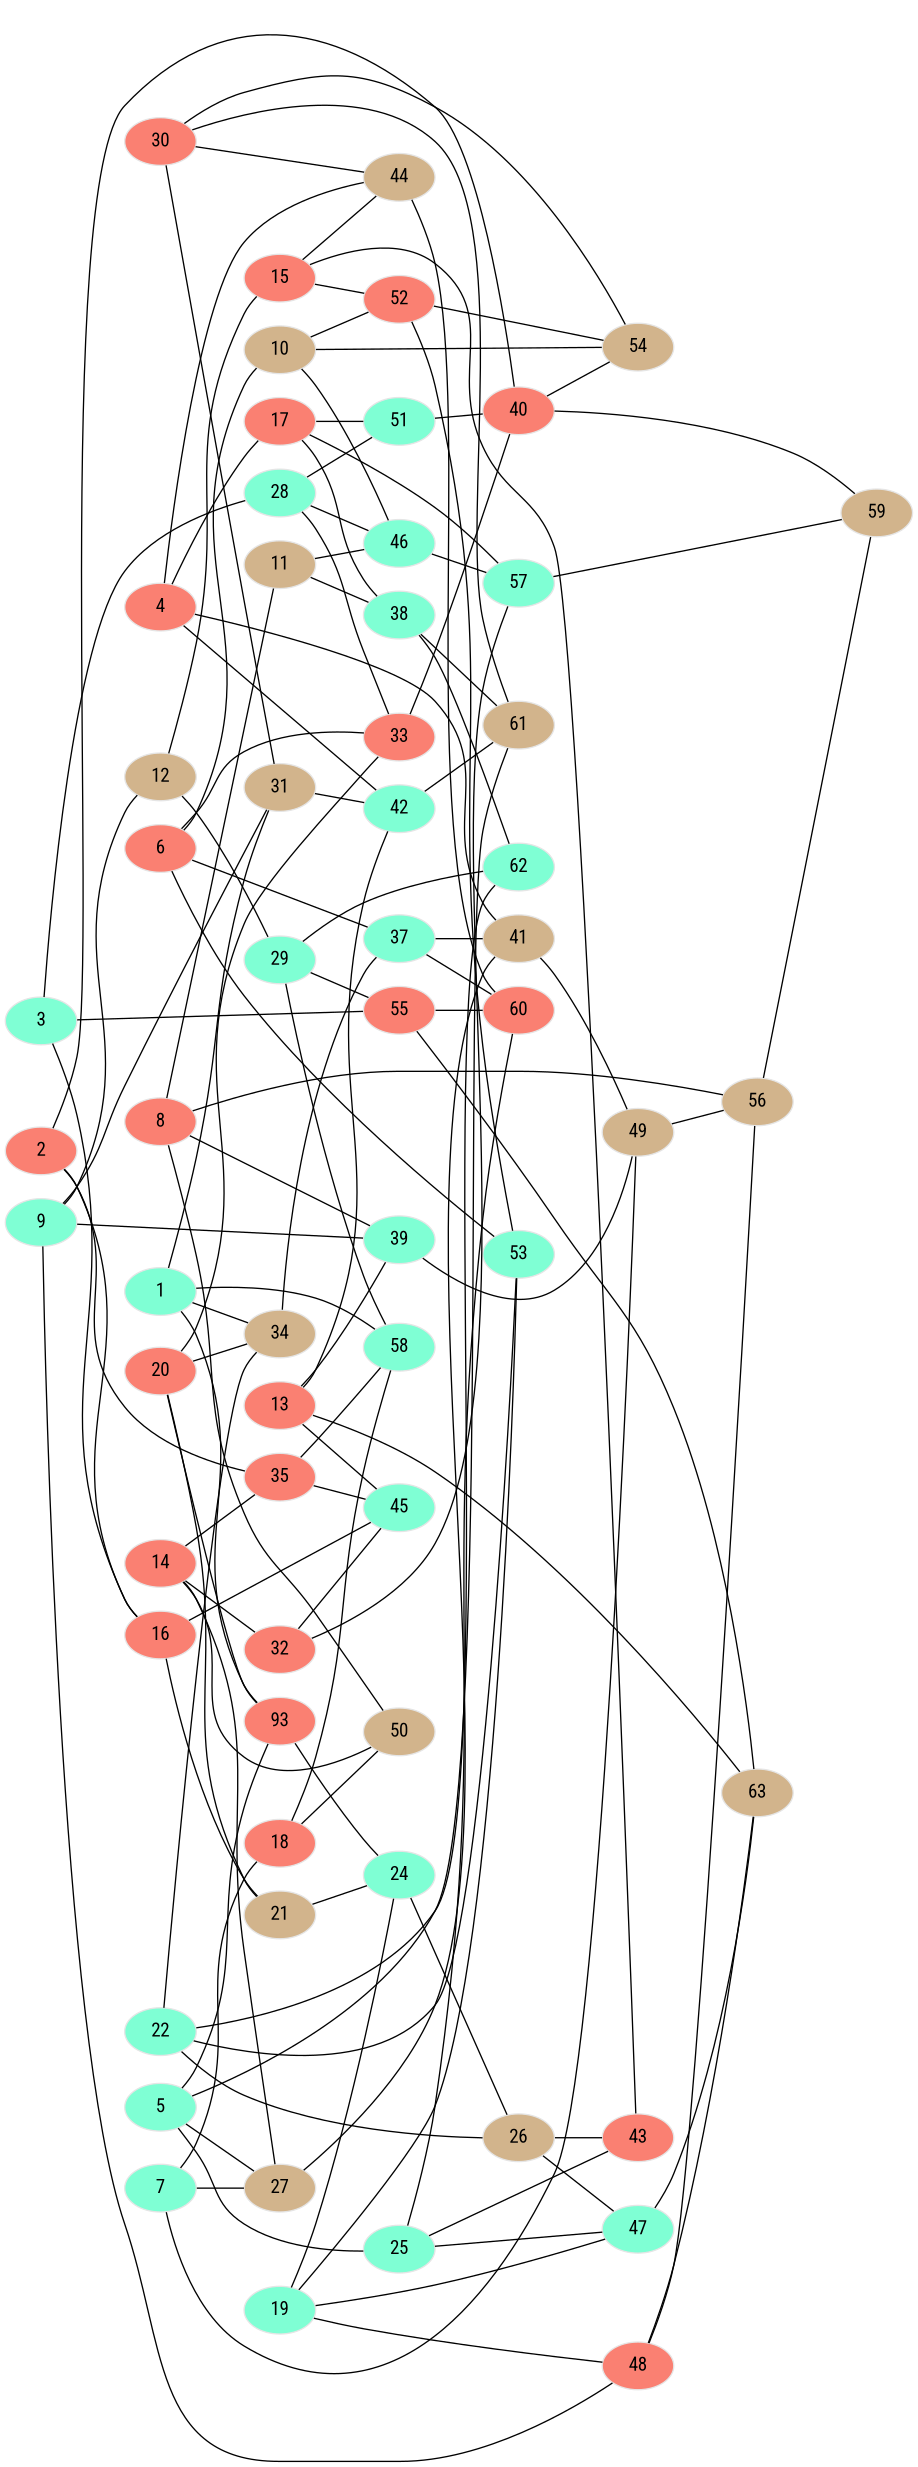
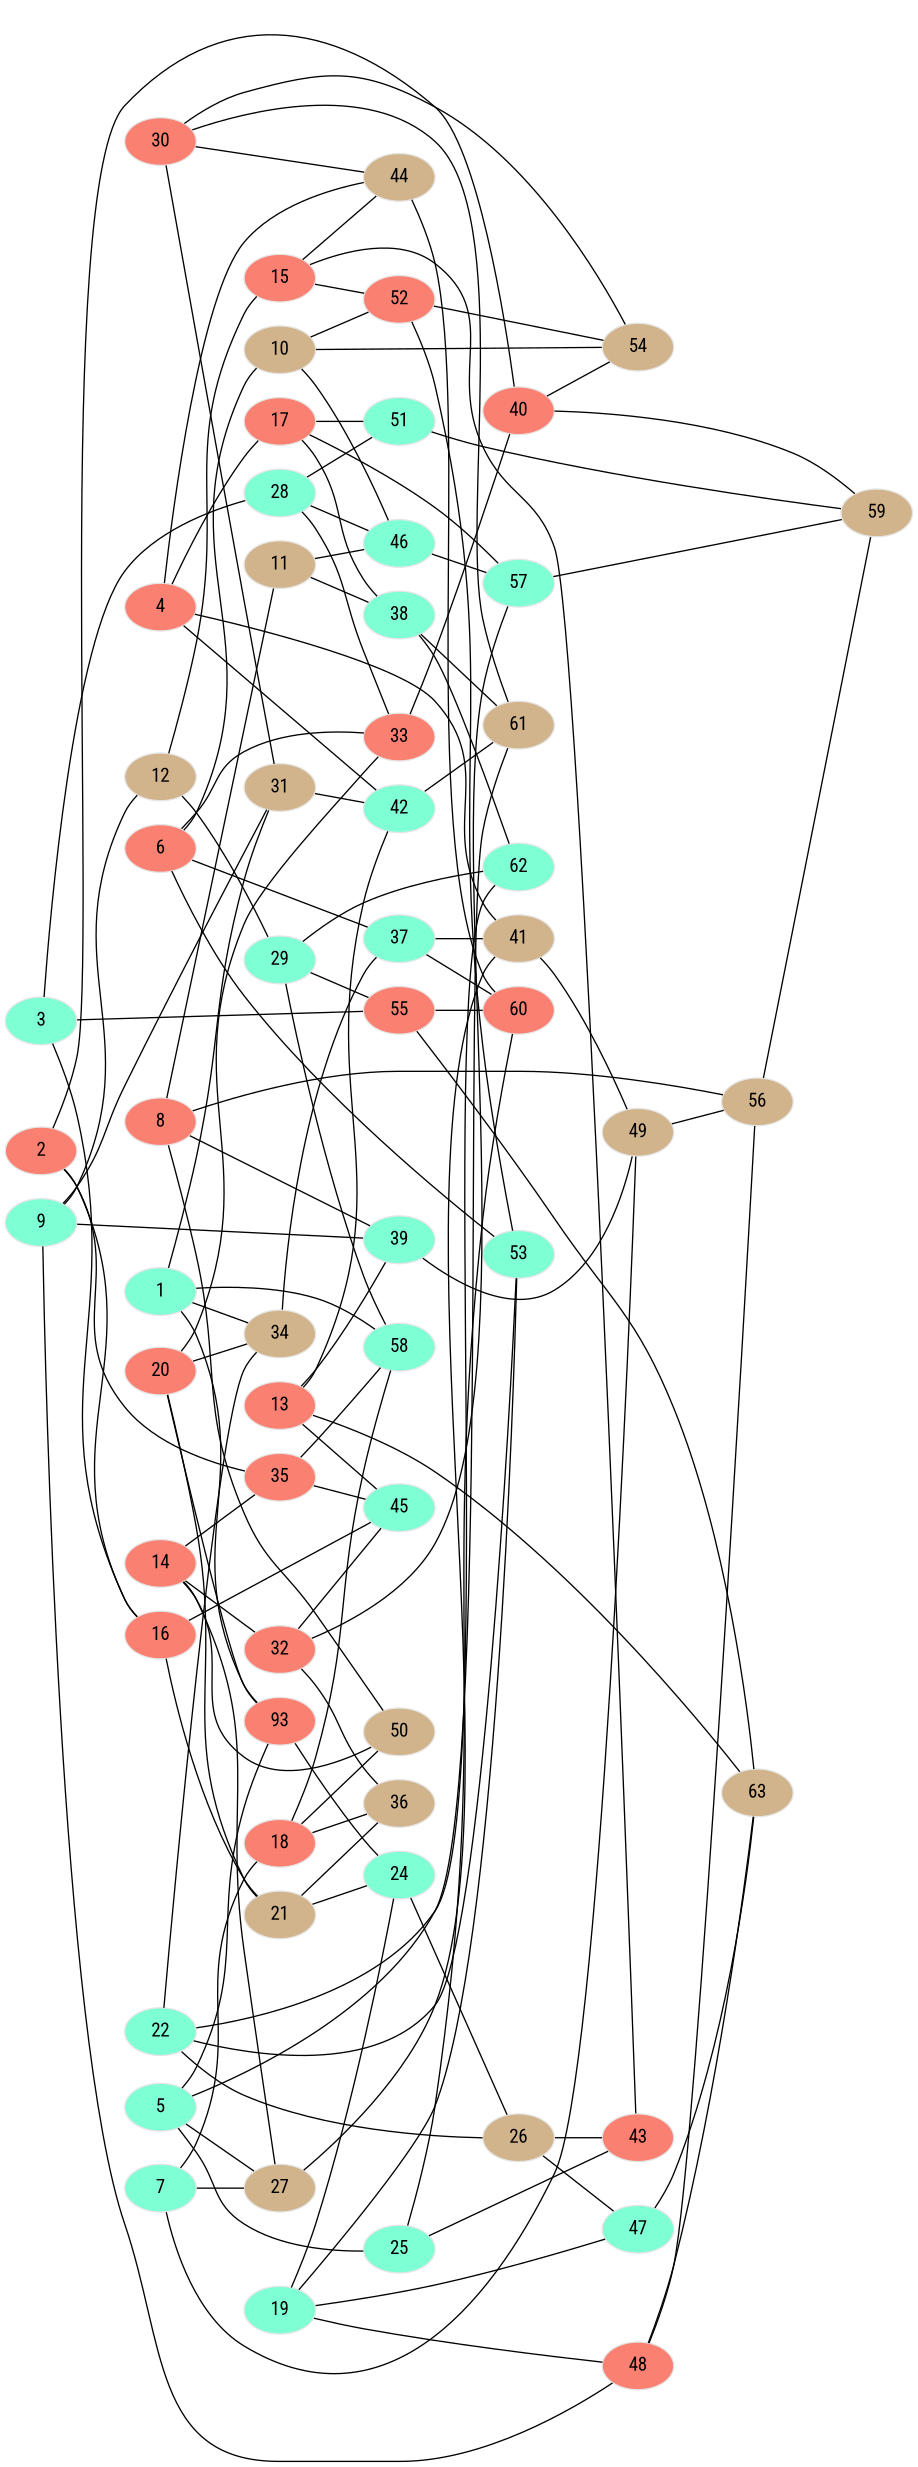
(459, 416) -> (635, 477)
none -> (399, 1803)
(506, 2240) -> none
